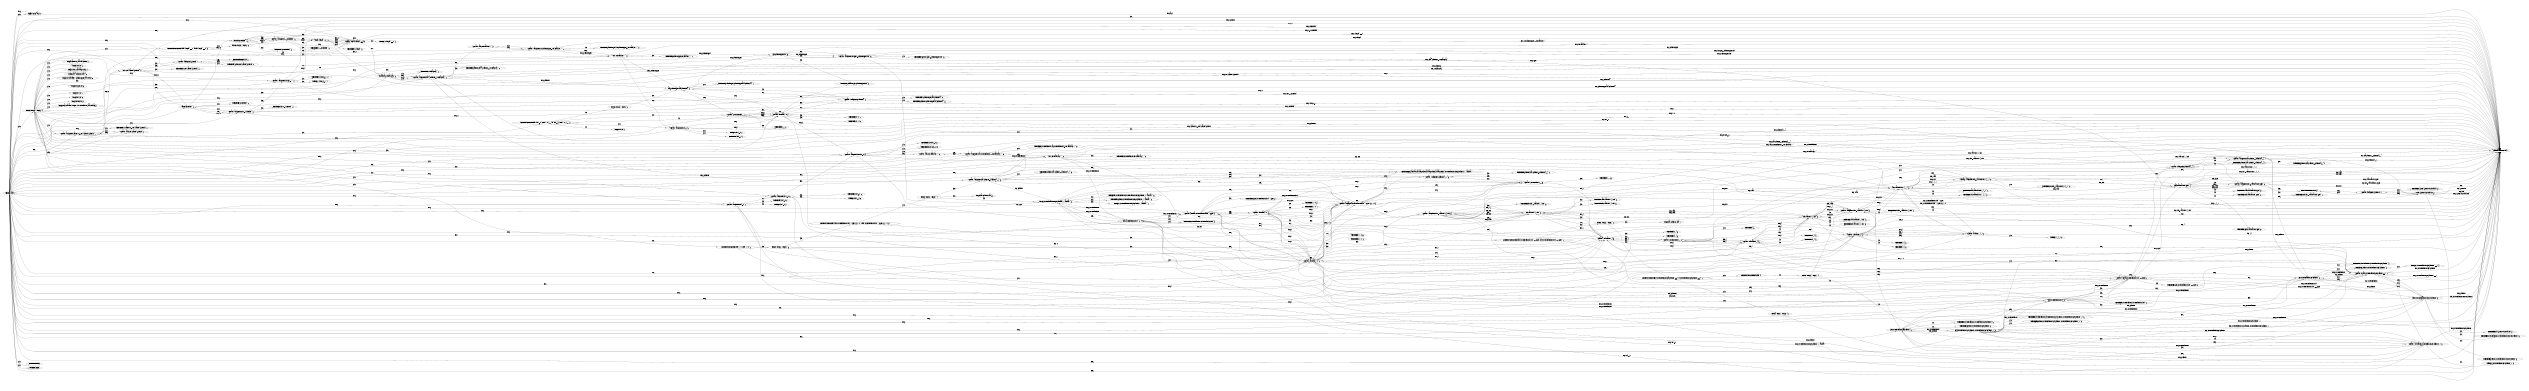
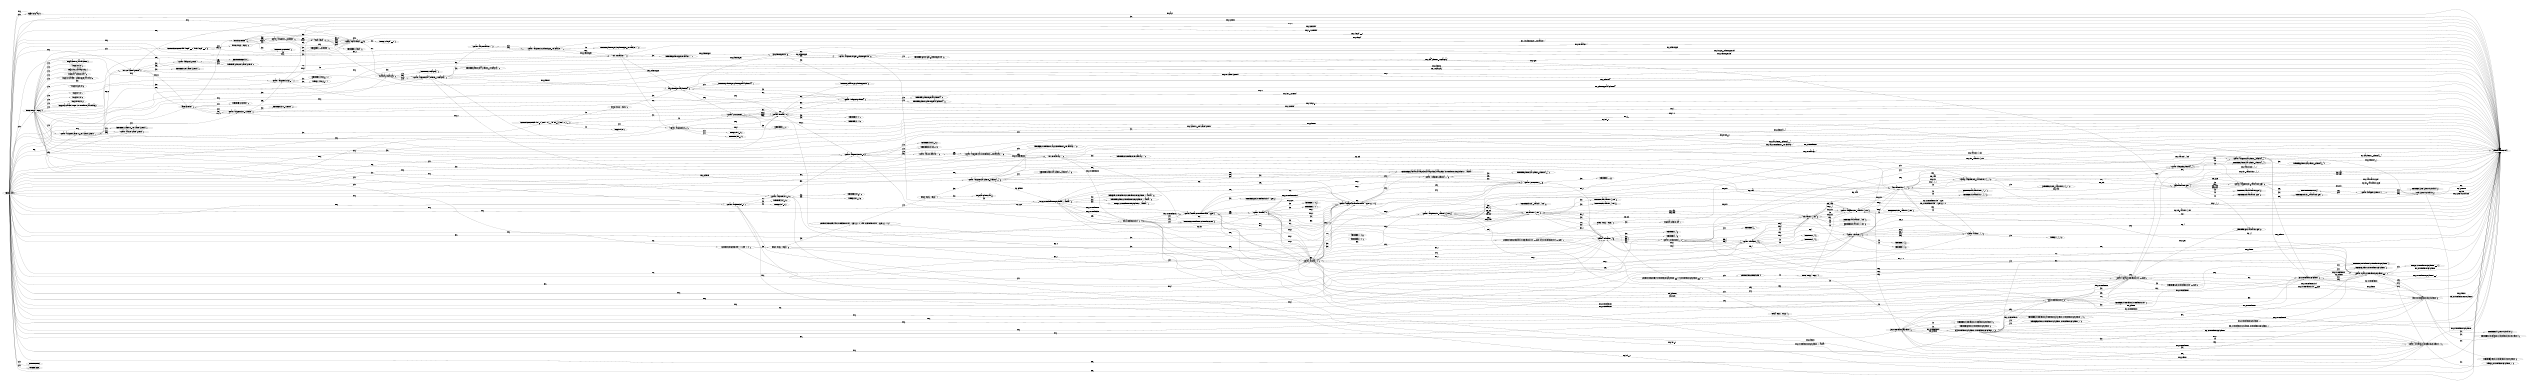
(2161, 237) -> (2183, 250)
(1056, 333) -> (1056, 333)
